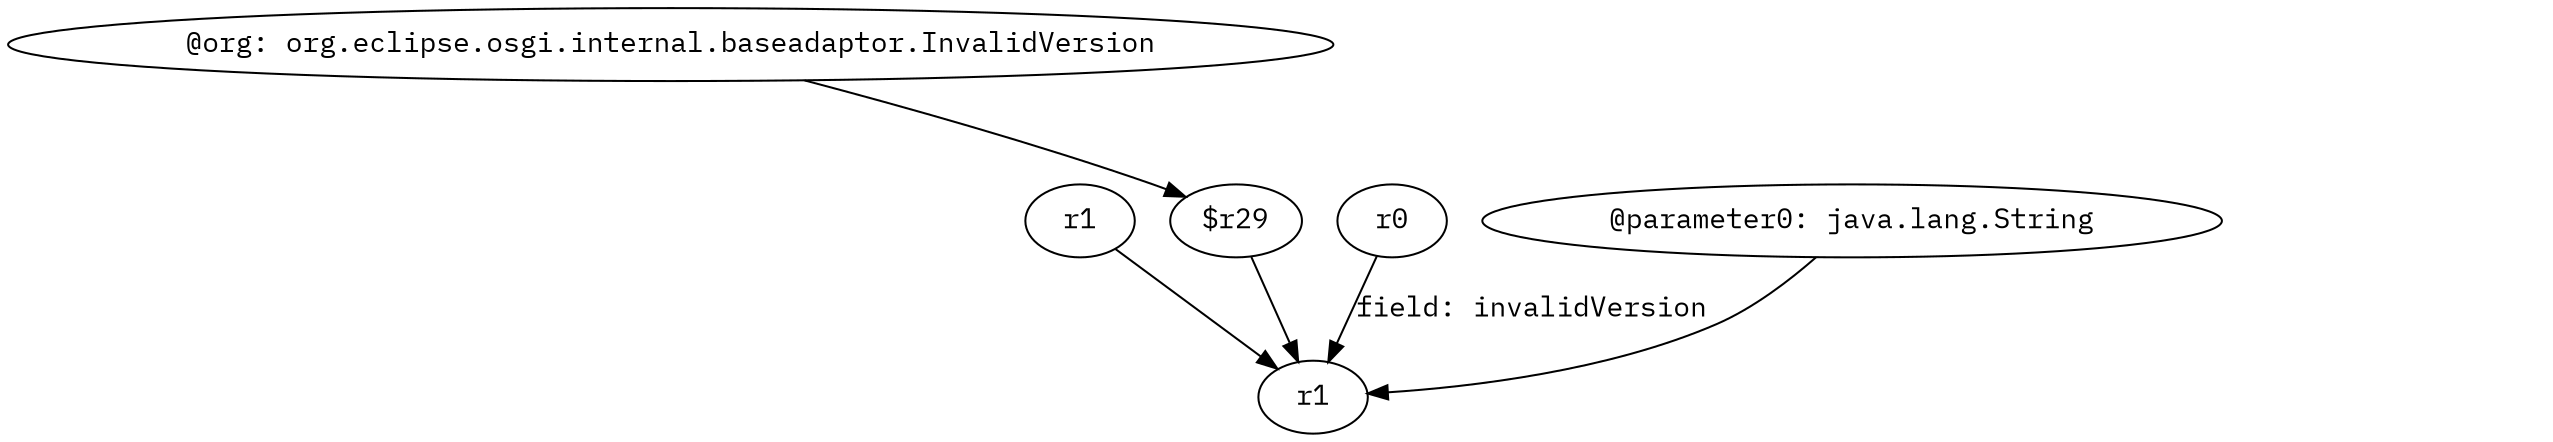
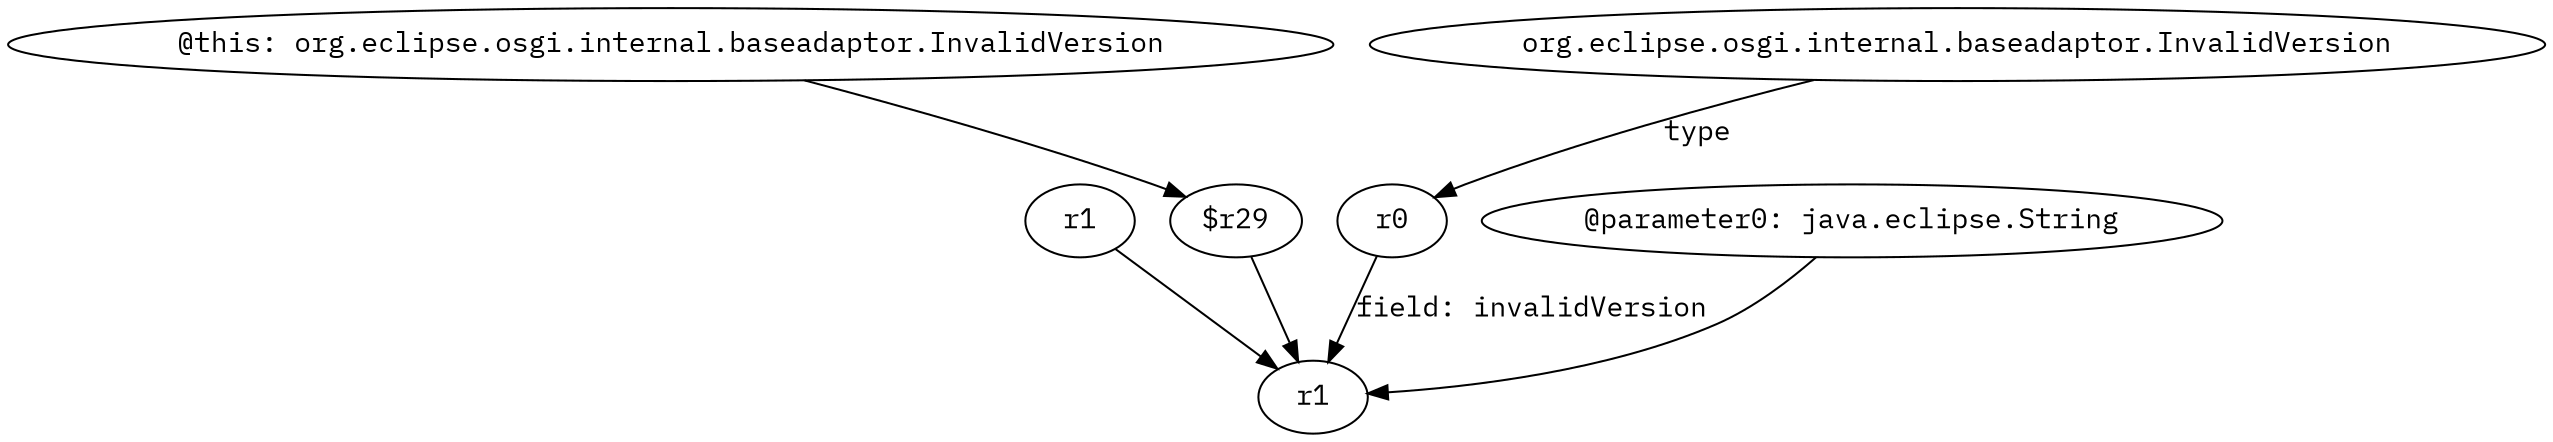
(671, 45) -> (671, 45)
none -> (1957, 45)
(1852, 221) -> (1852, 221)
